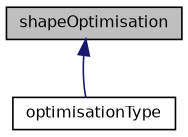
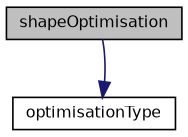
(83, 77) -> (105, 60)
